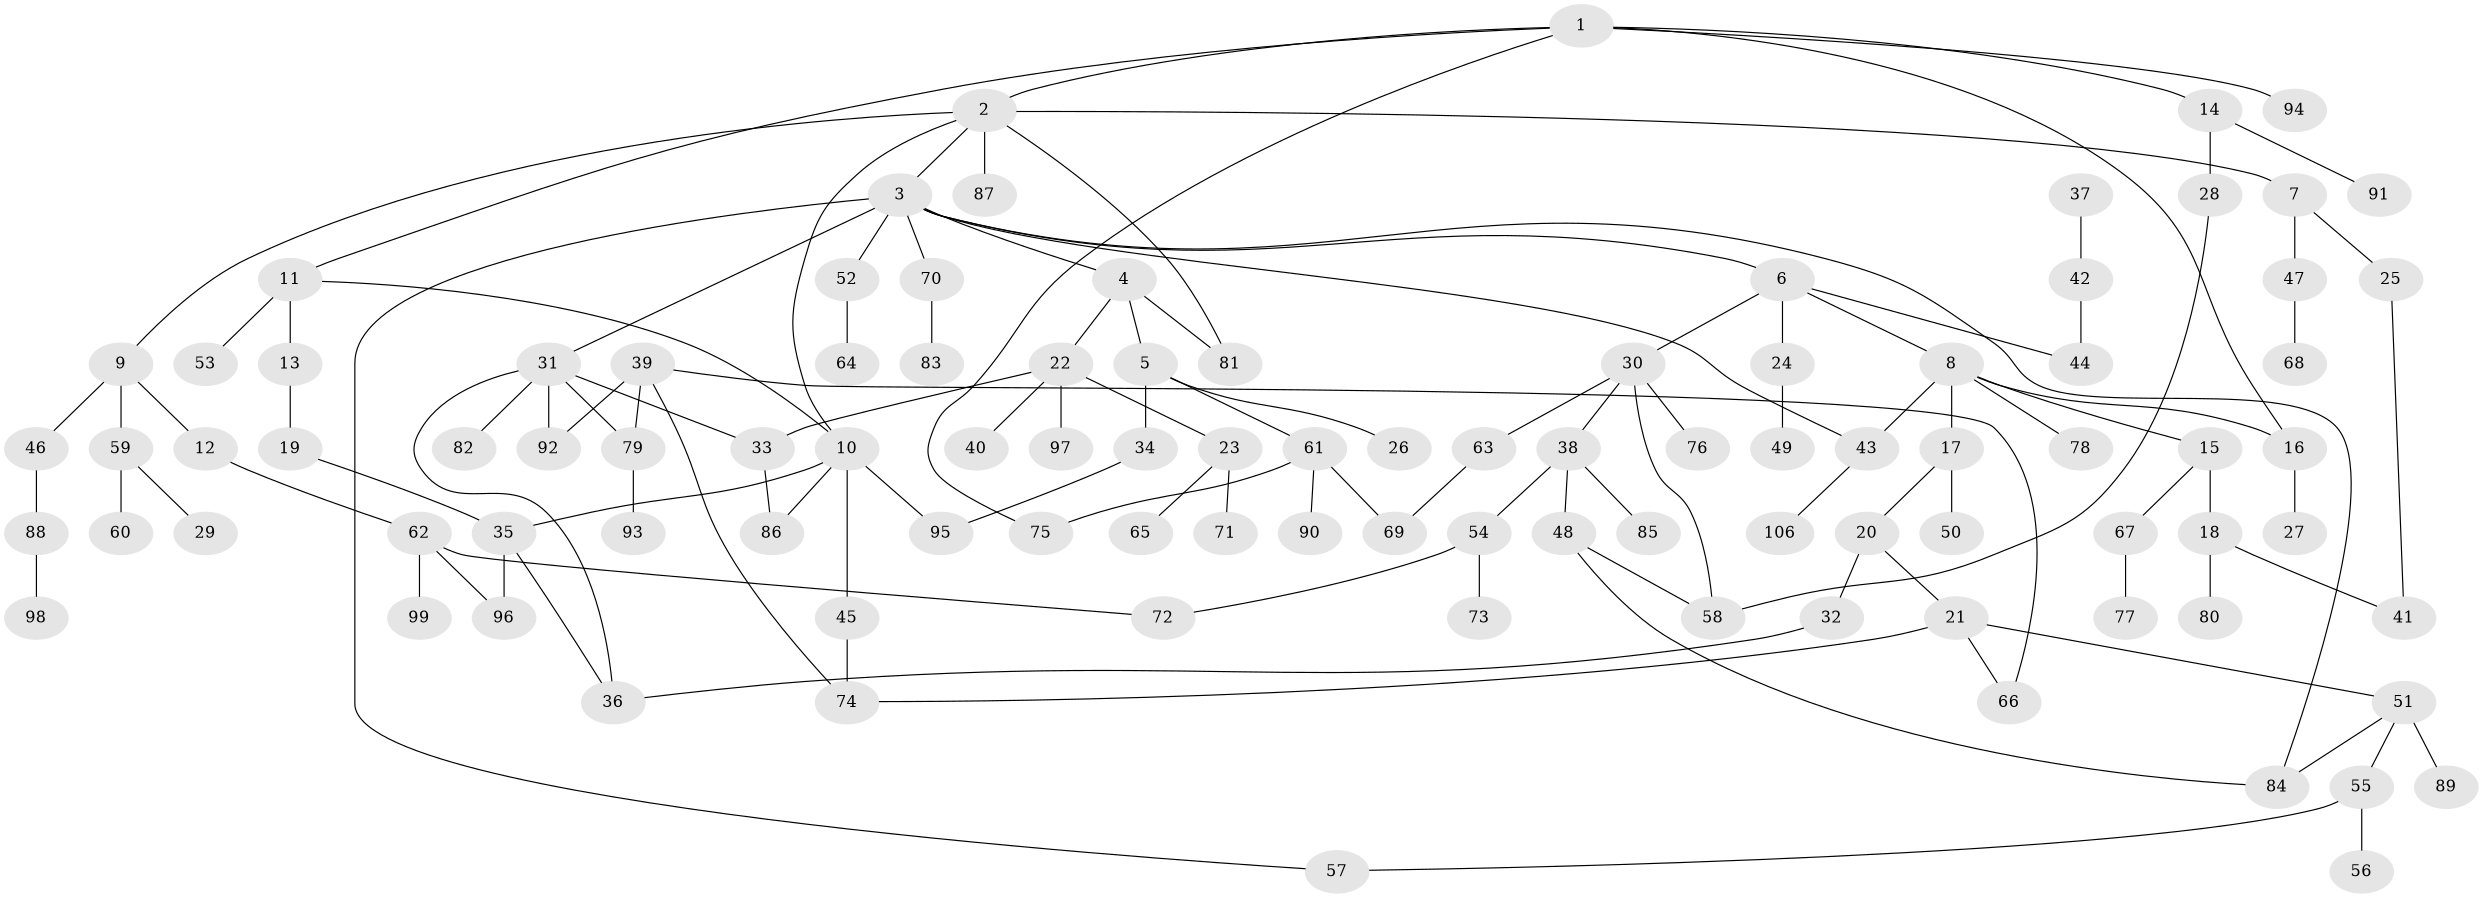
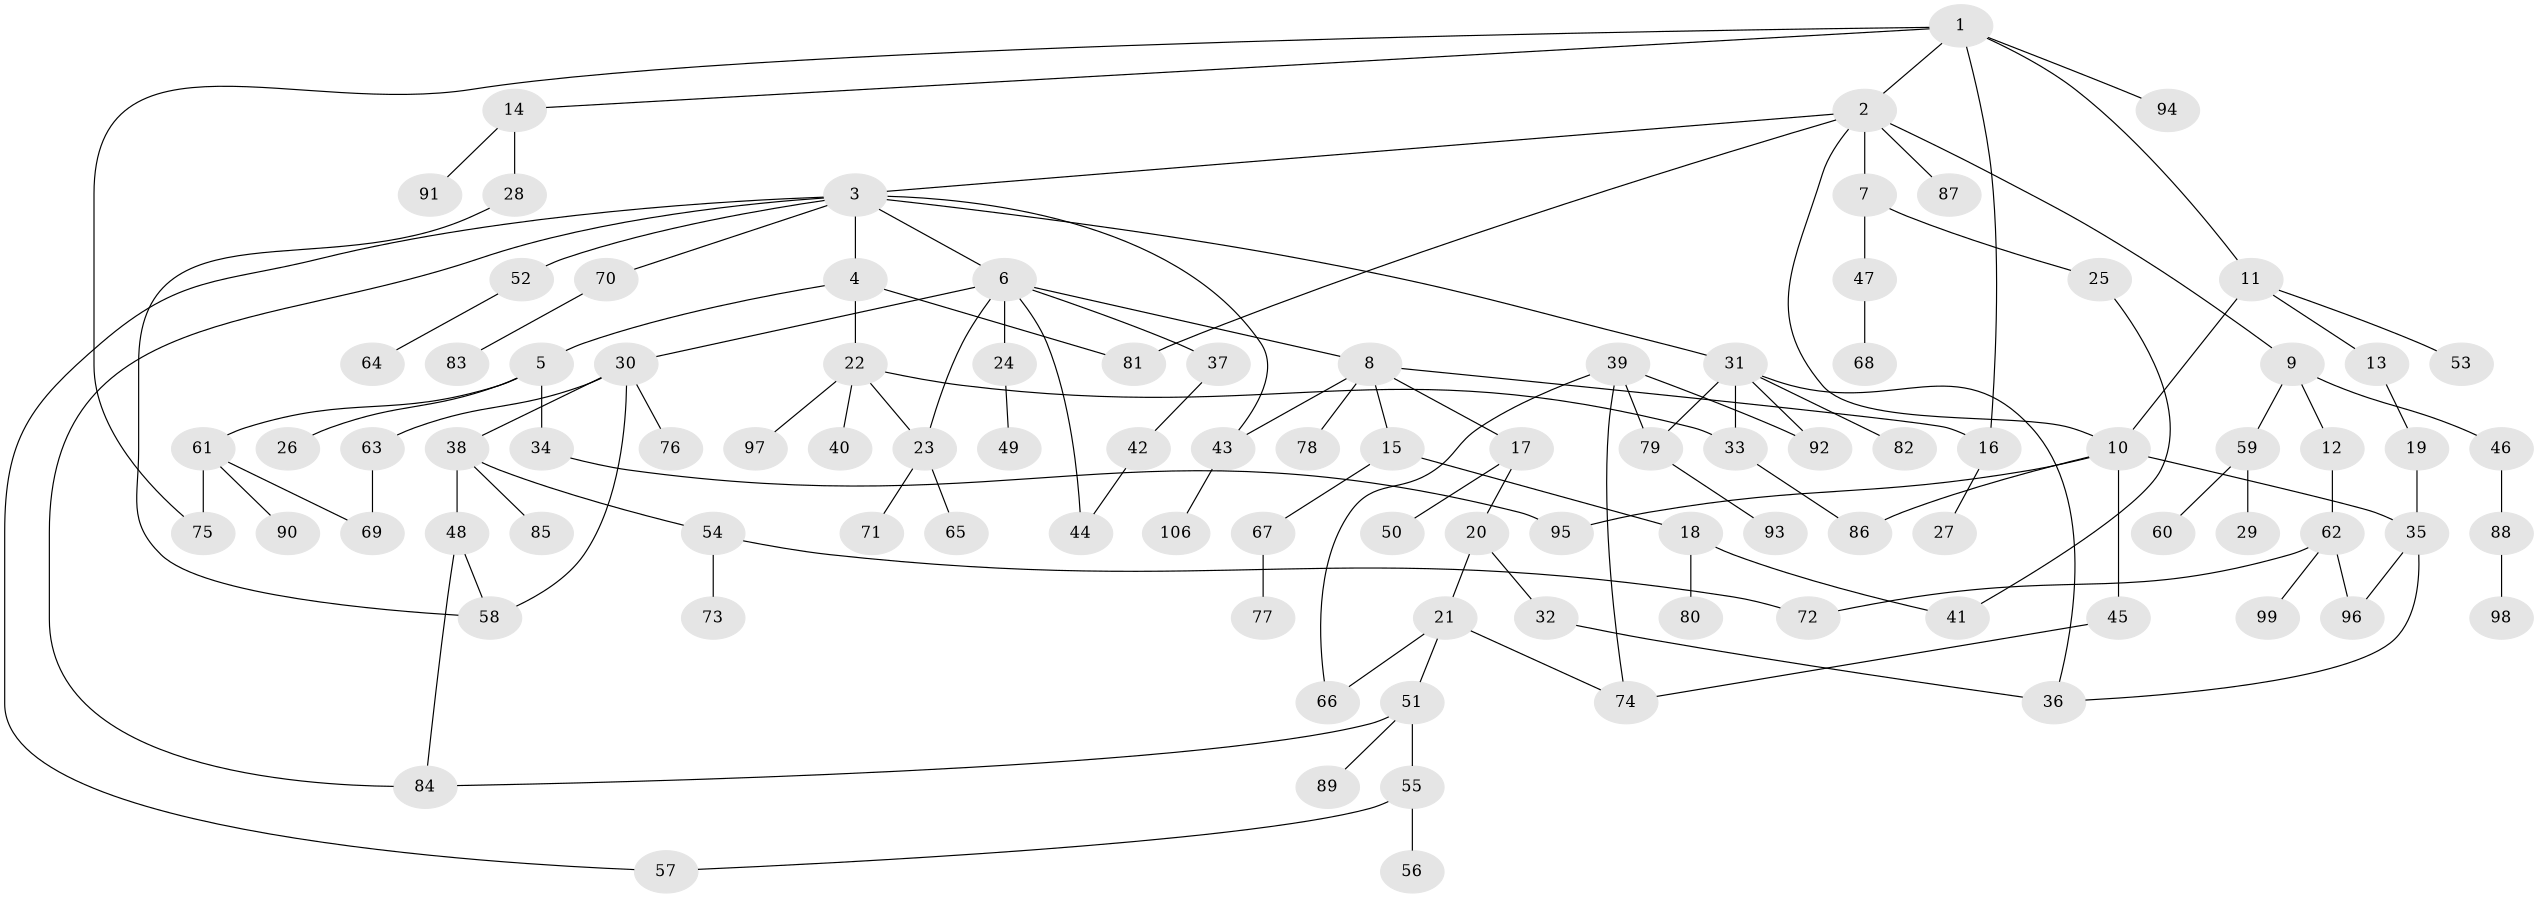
none -> (1114, 319)
none -> (954, 361)
